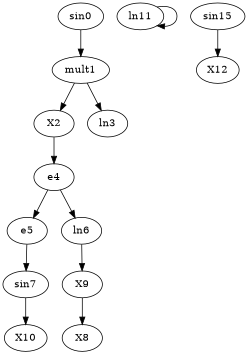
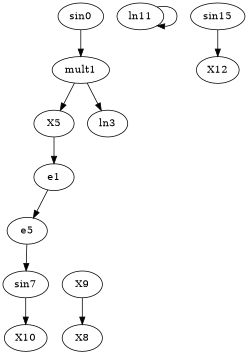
(54, 124) -> (54, 124)
(54, 177) -> (54, 177)
(82, 231) -> none
